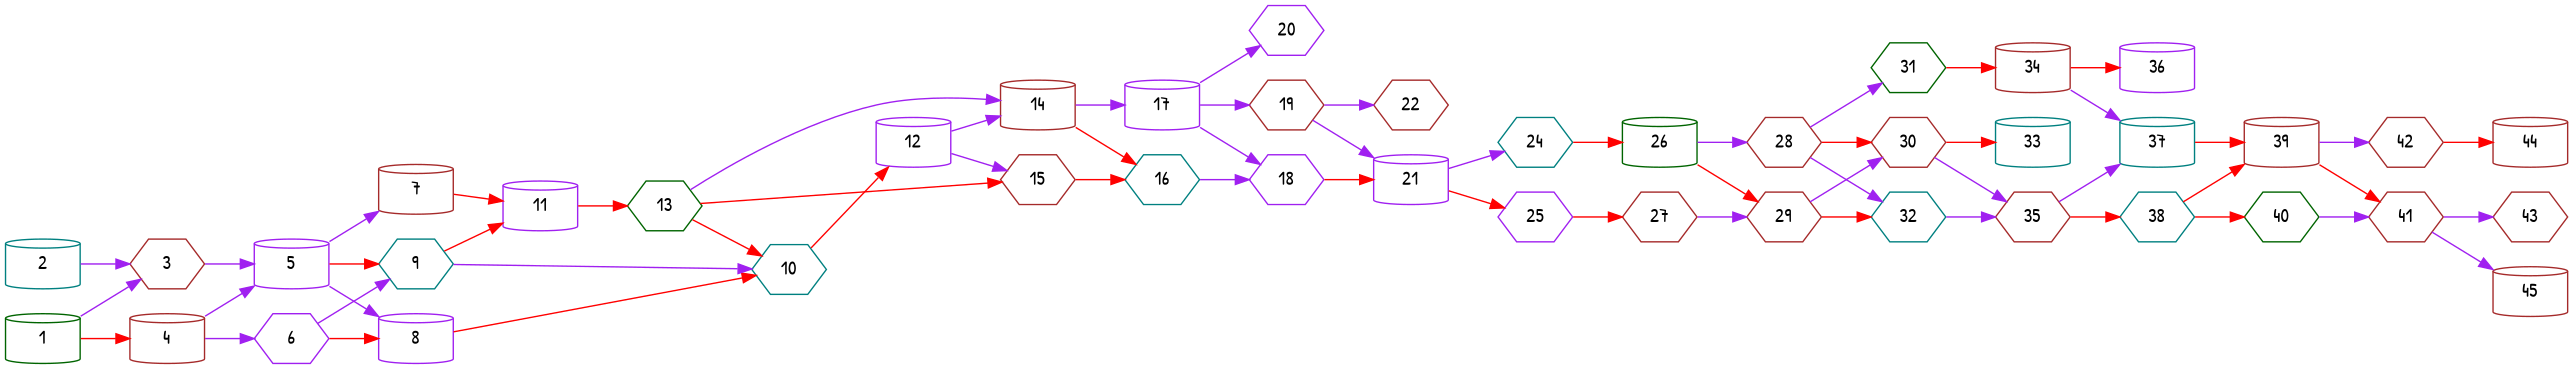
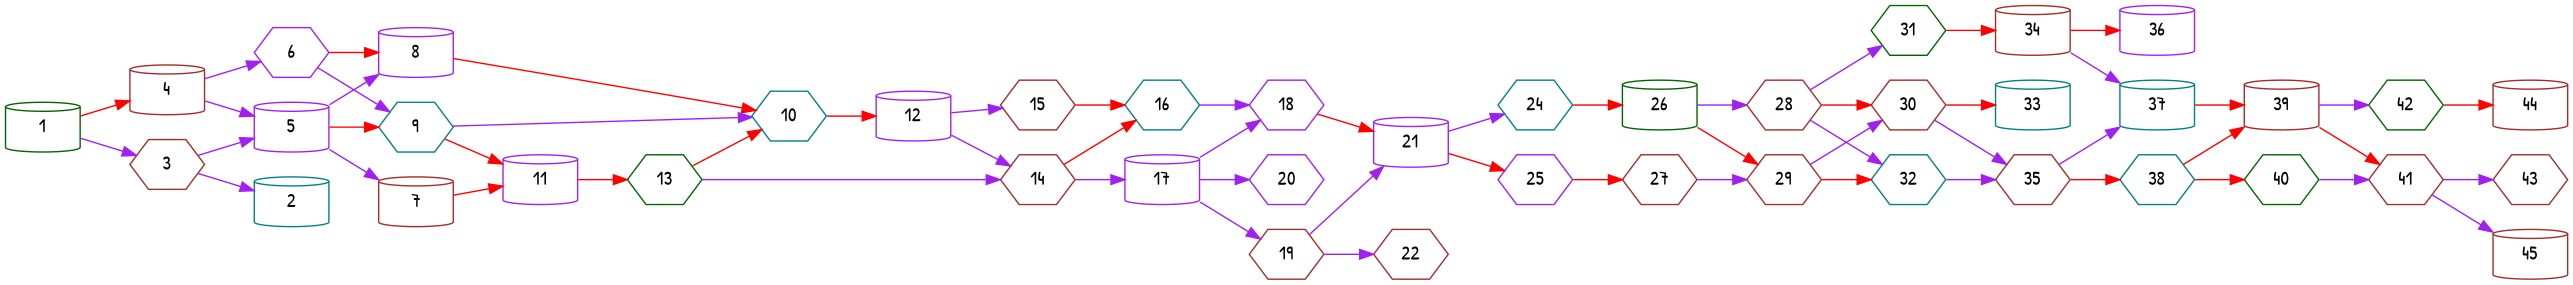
(1038, 105) -> (1038, 180)
(2406, 142) -> (2406, 105)
(844, 193) -> none
(98, 264) -> (219, 180)
